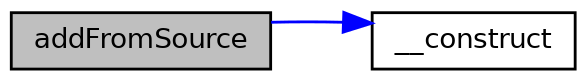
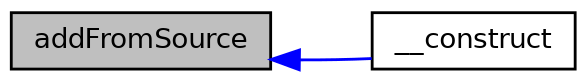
(307, 22) -> (336, 60)
